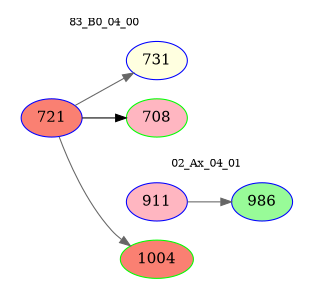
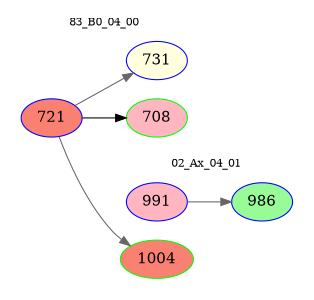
(157, 202) -> (157, 202)
